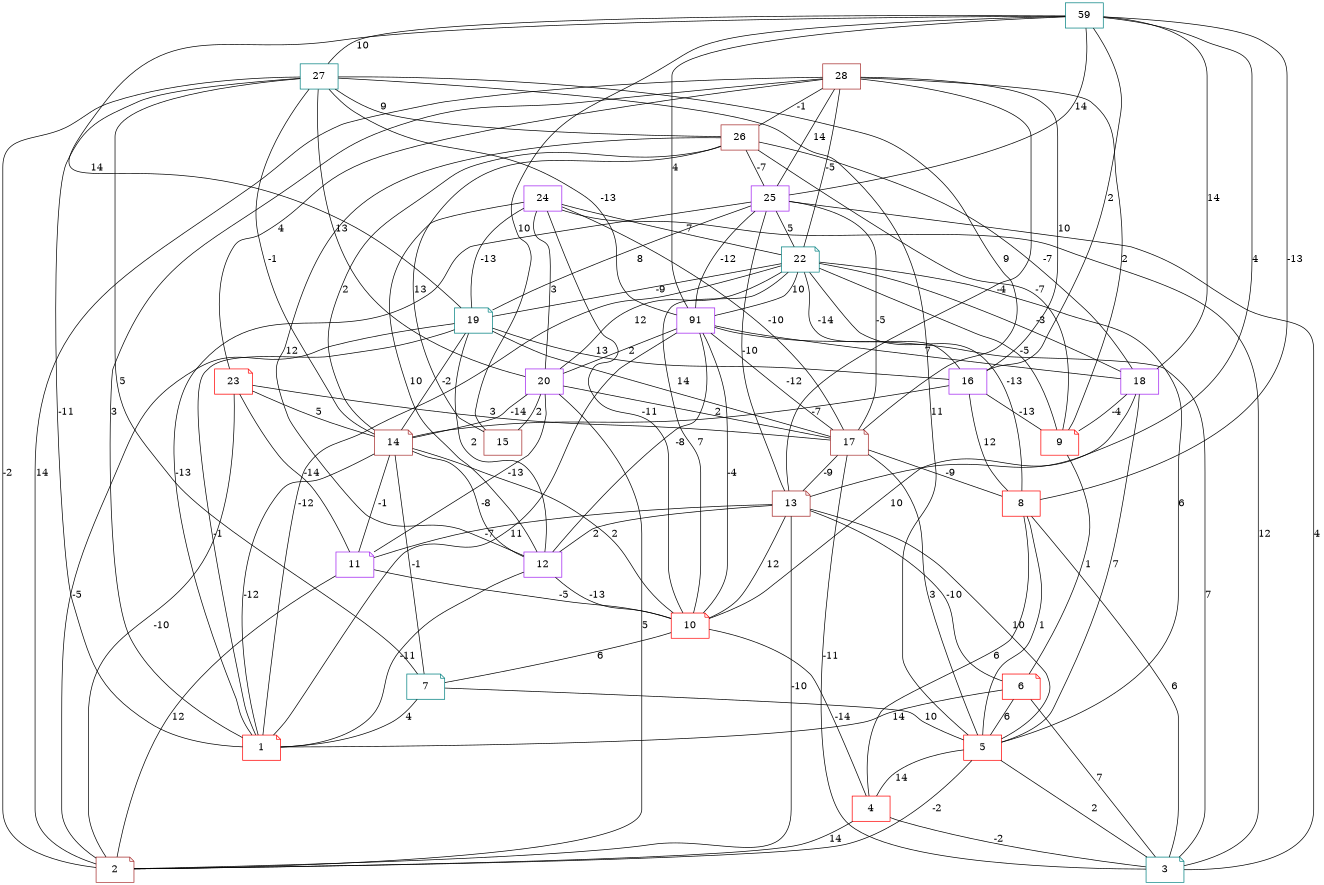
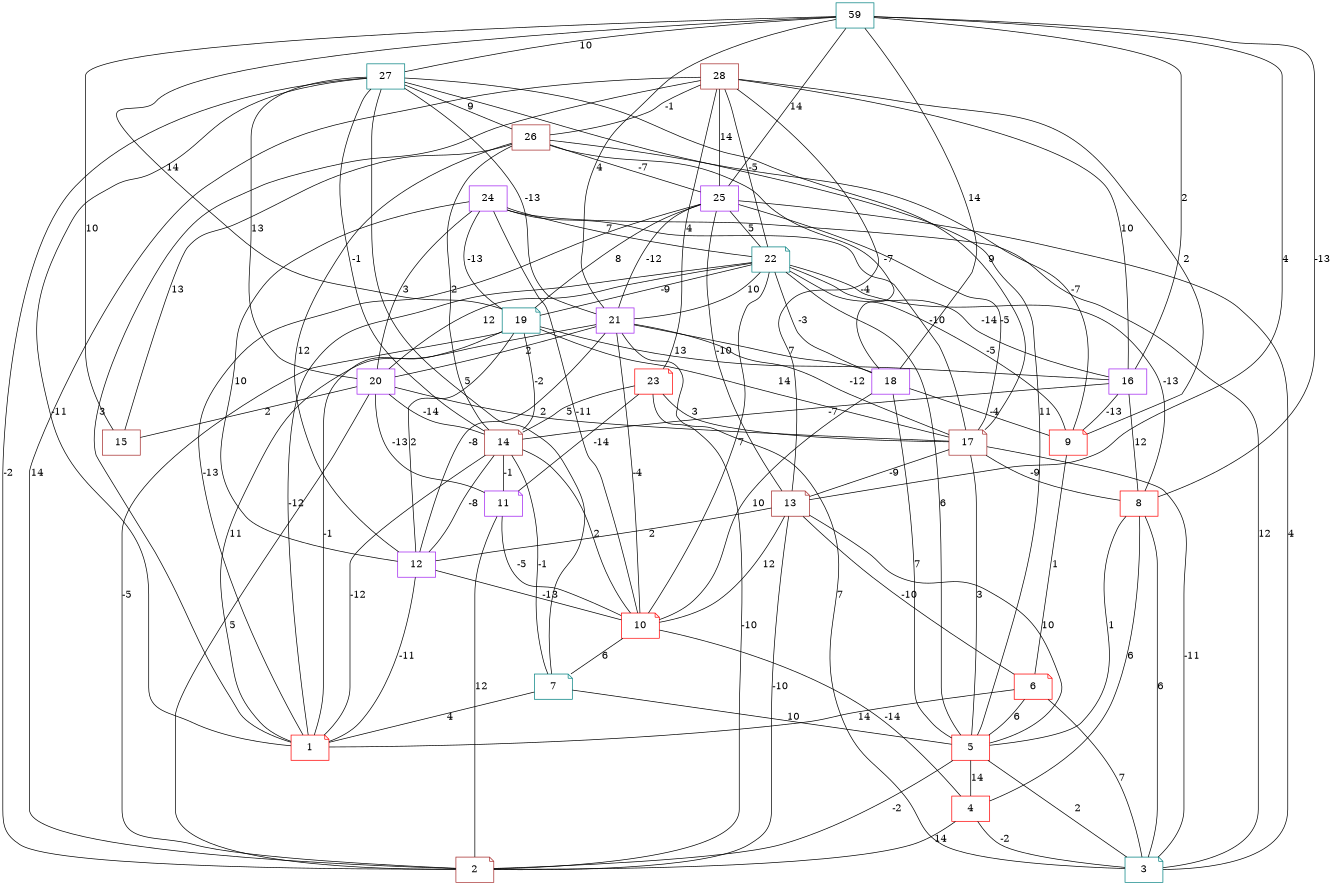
(696, 321) -> (615, 321)
(571, 517) -> none
